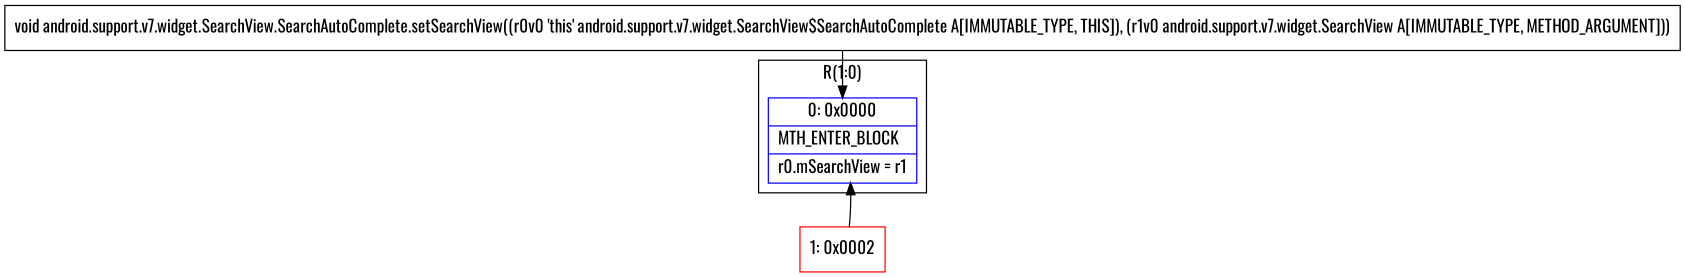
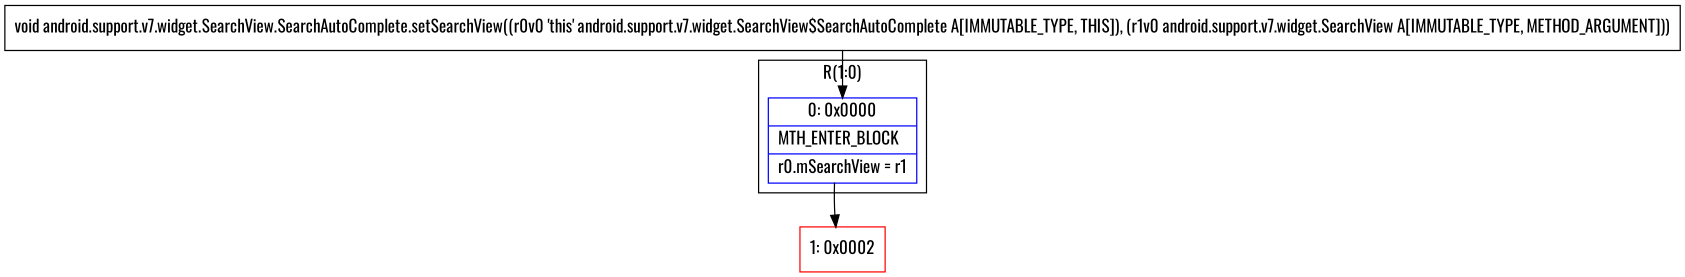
(850, 211) -> (834, 200)
